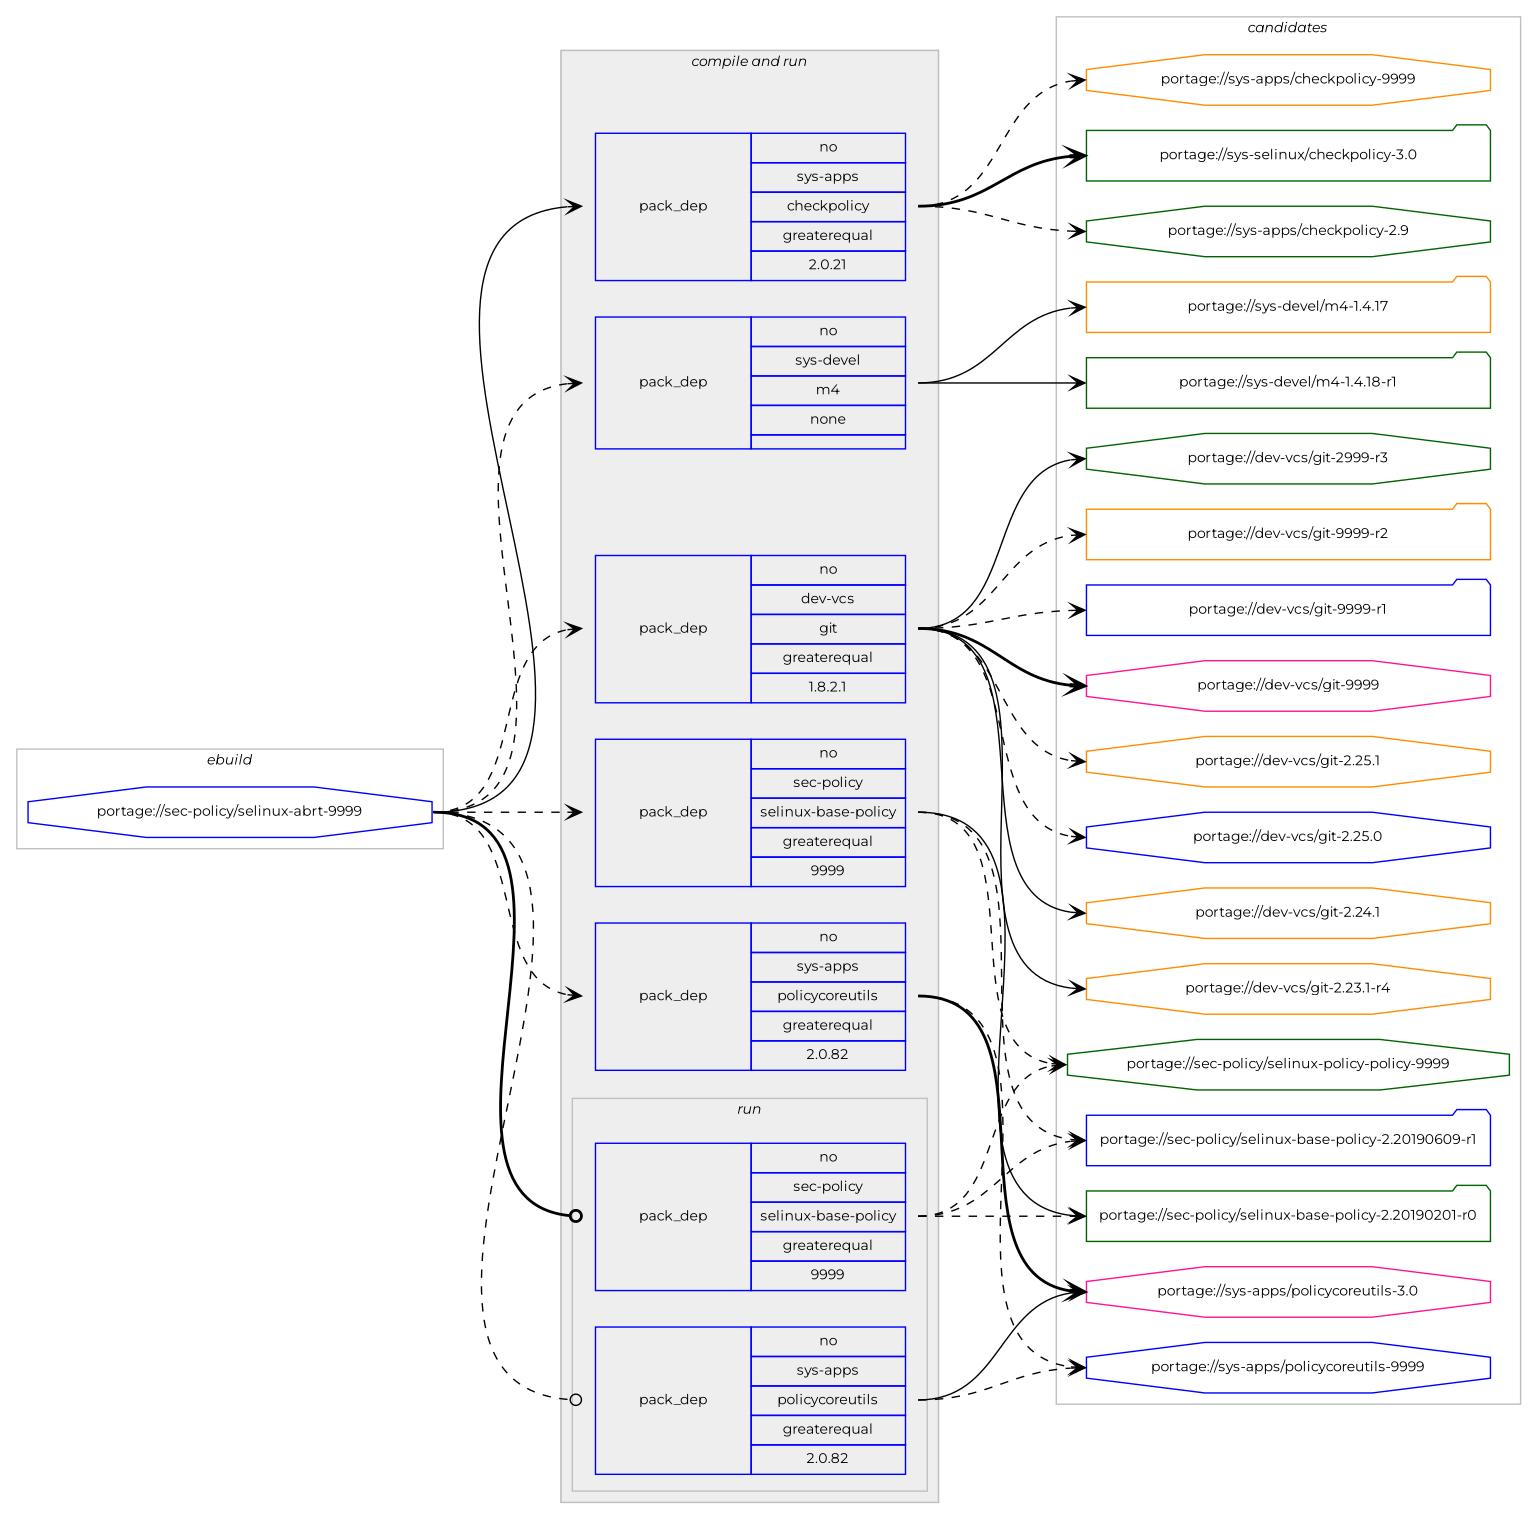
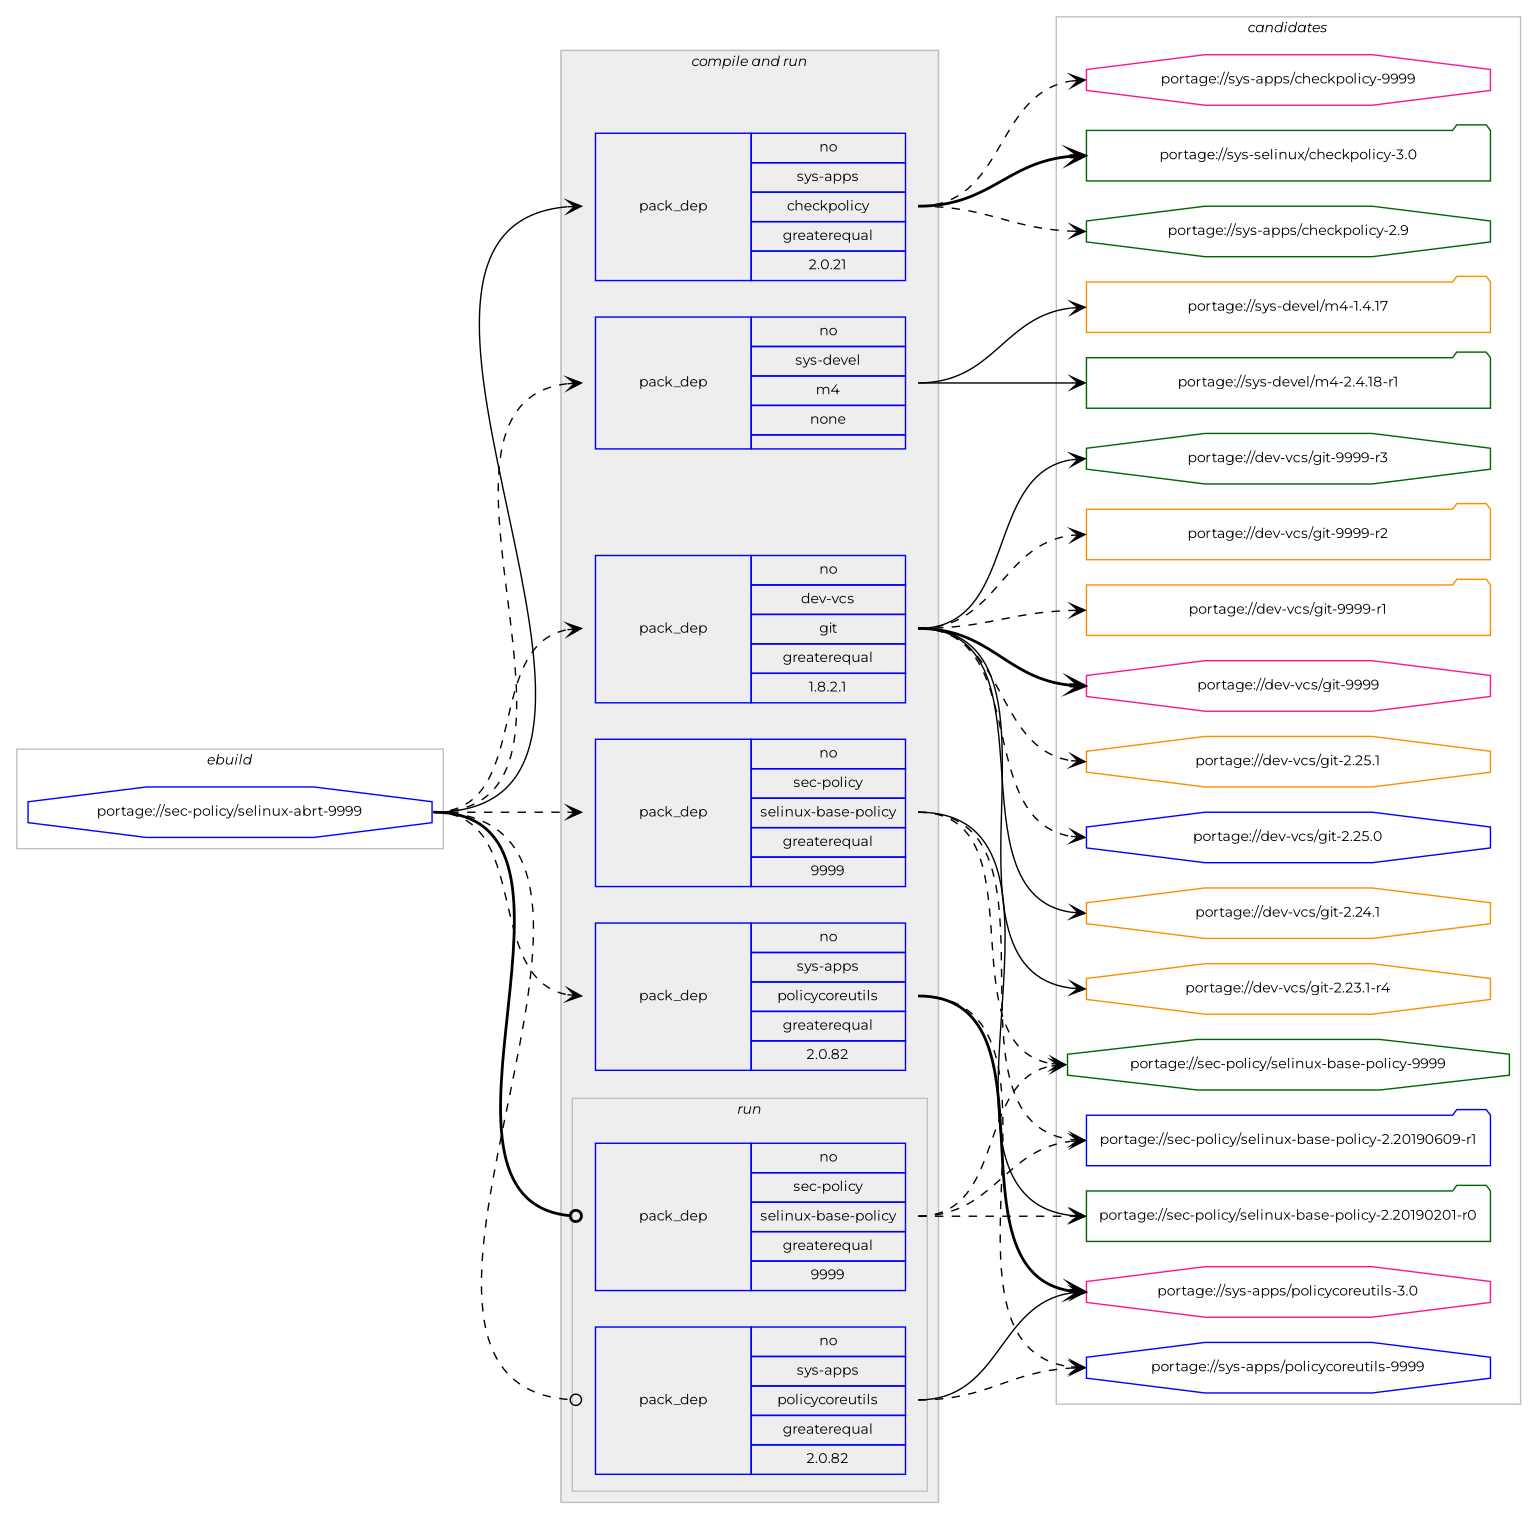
(1288, 80) -> (1288, 80)
(1288, 383) -> (1288, 383)
(1288, 459) -> (1288, 459)
(1288, 610) -> (1288, 610)
(1288, 1065) -> (1288, 1065)
